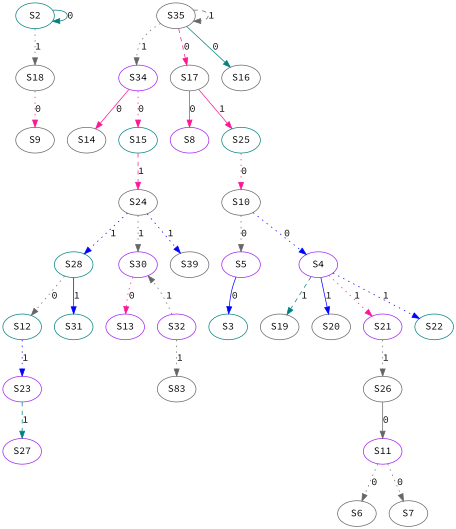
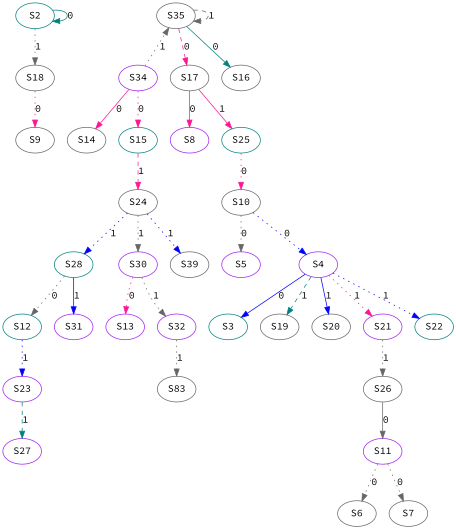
(144, 37) -> (155, 50)
(231, 292) -> (276, 294)
(164, 297) -> (150, 295)
(74, 327) -> (74, 327)
